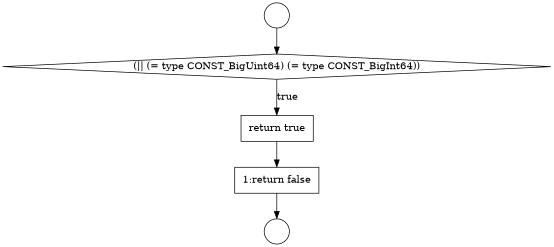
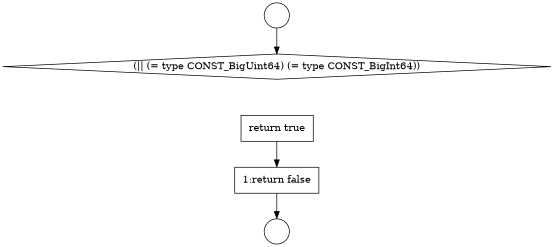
(277, 94) -> none
